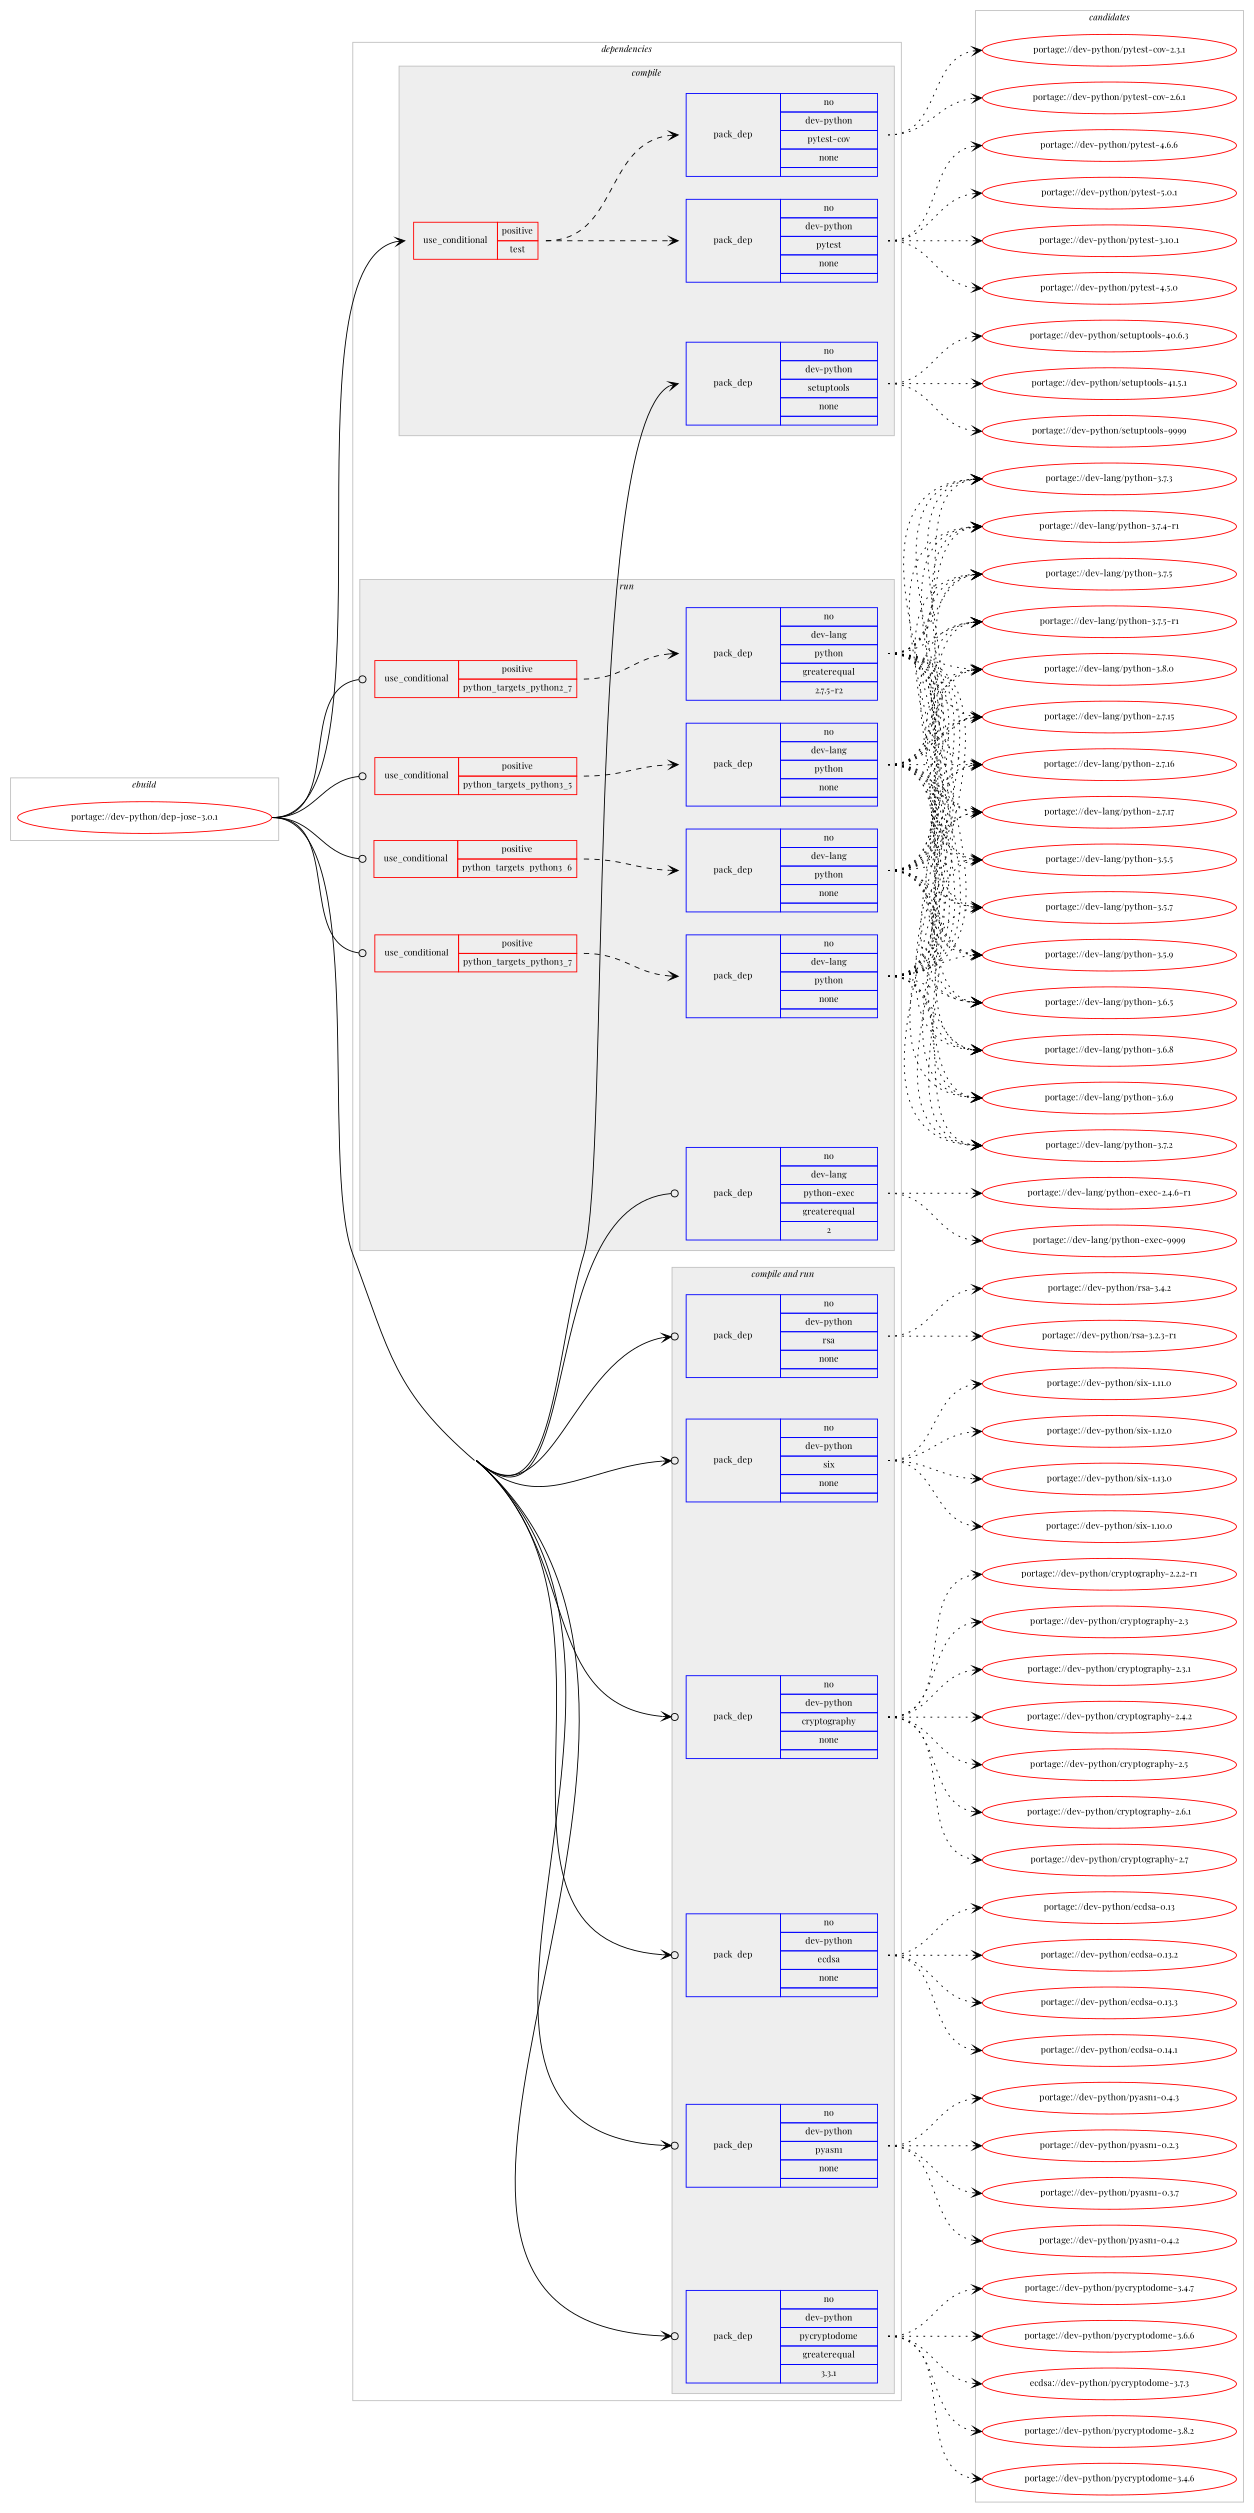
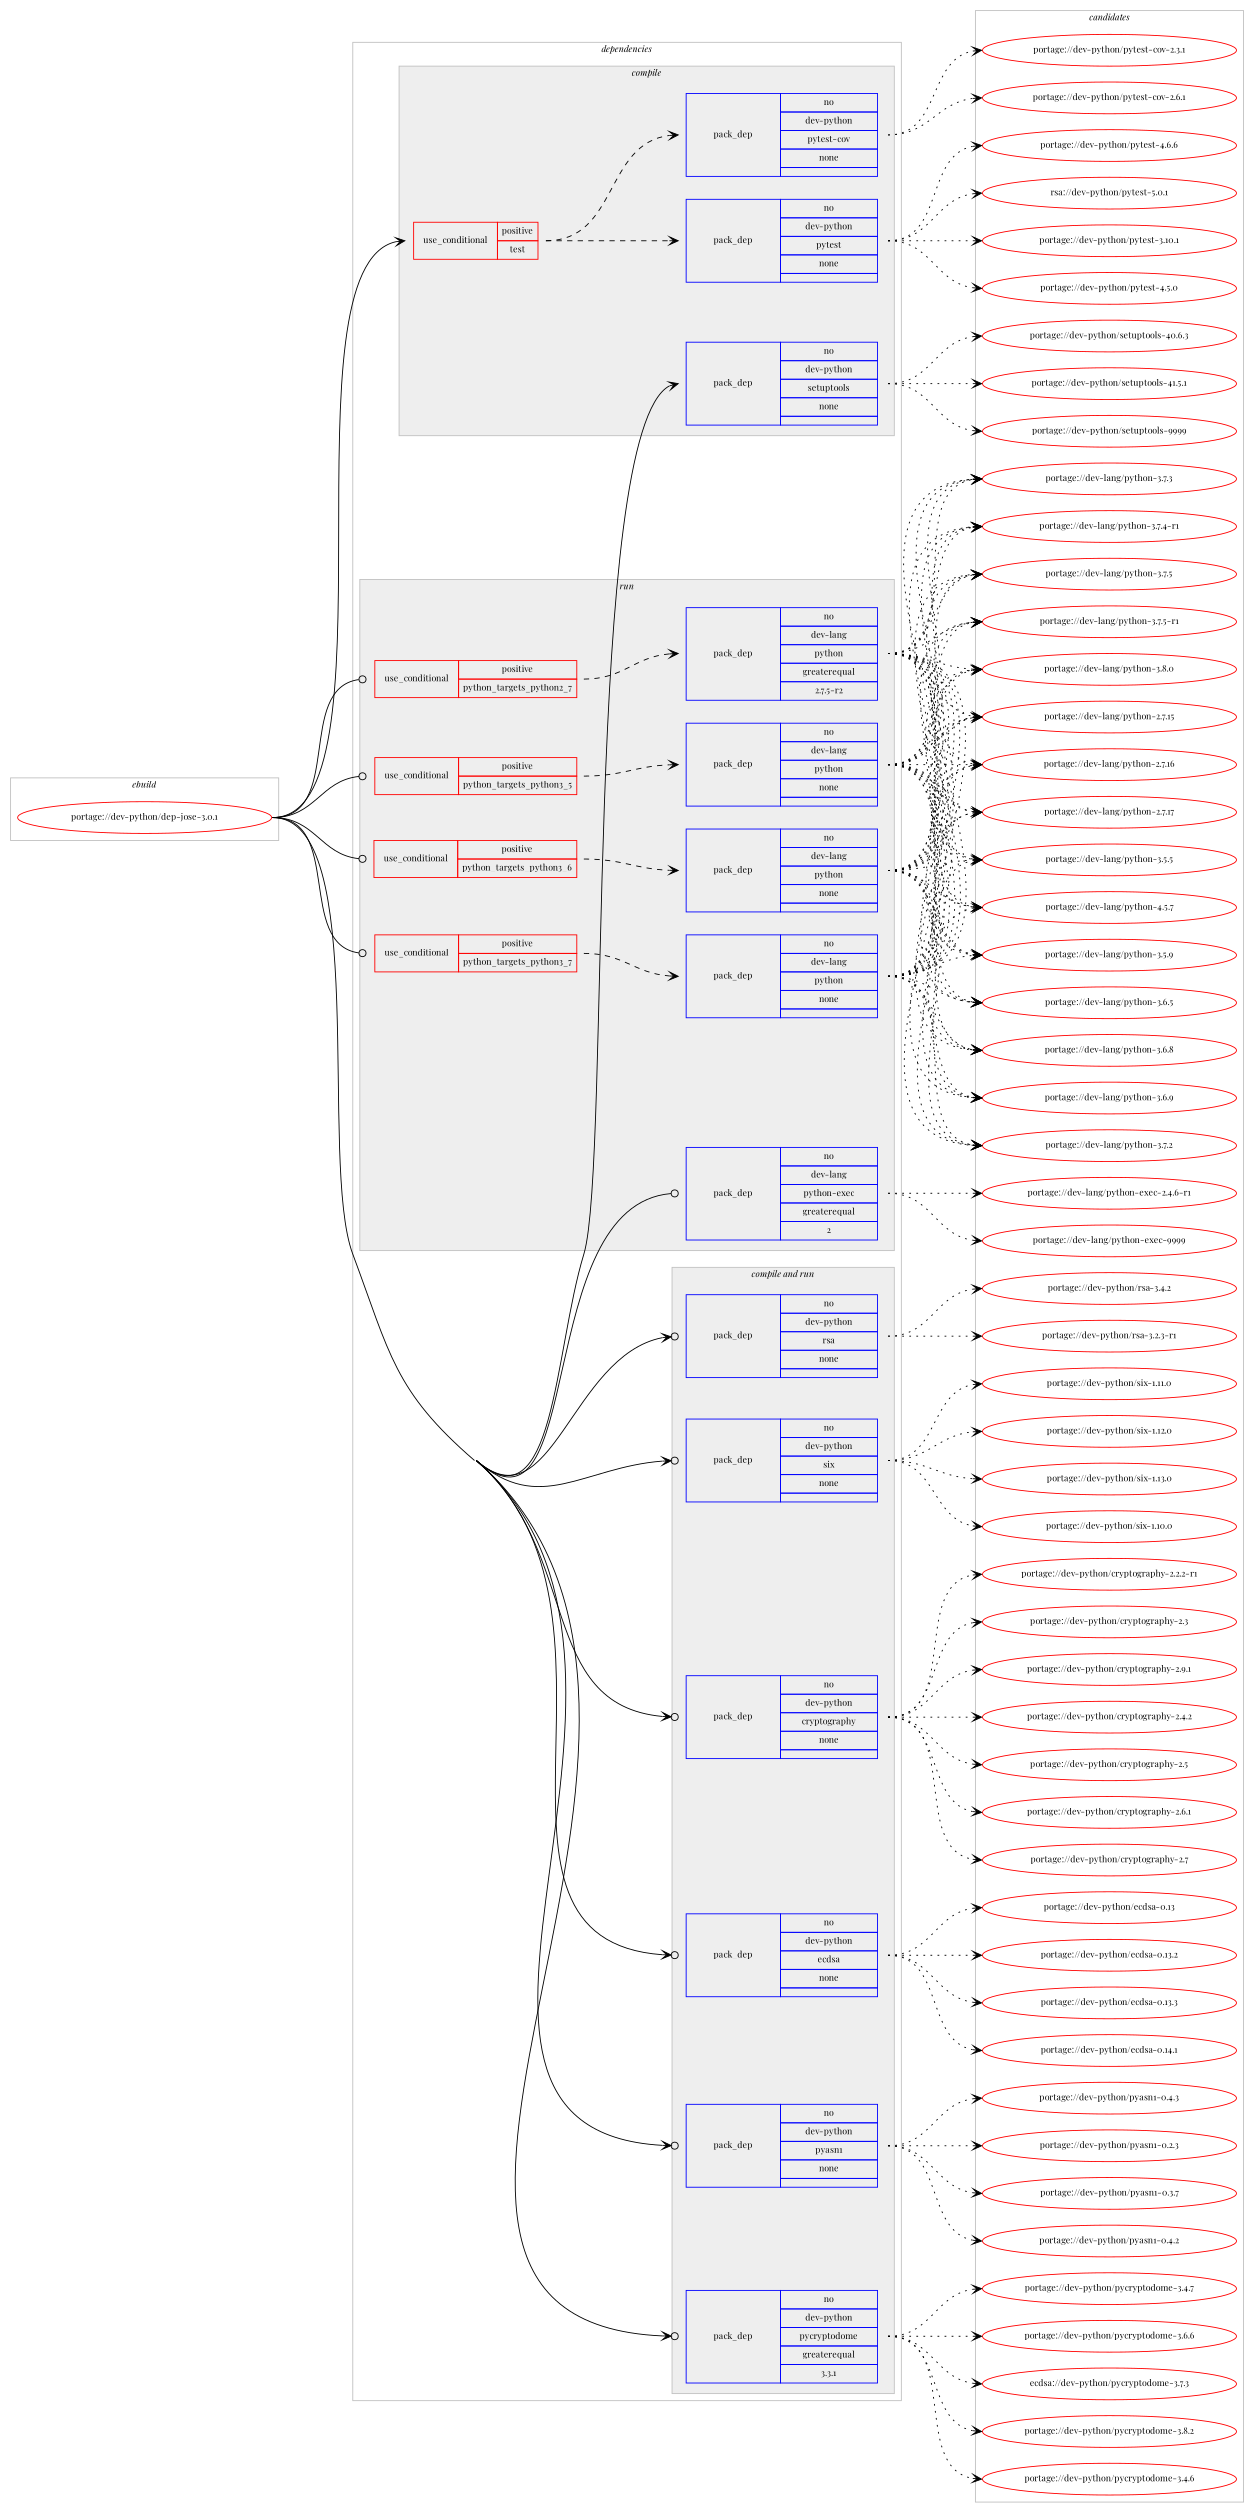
(1109, 193) -> (1109, 193)
(1109, 908) -> (1109, 908)
(1109, 1670) -> (1109, 1670)
